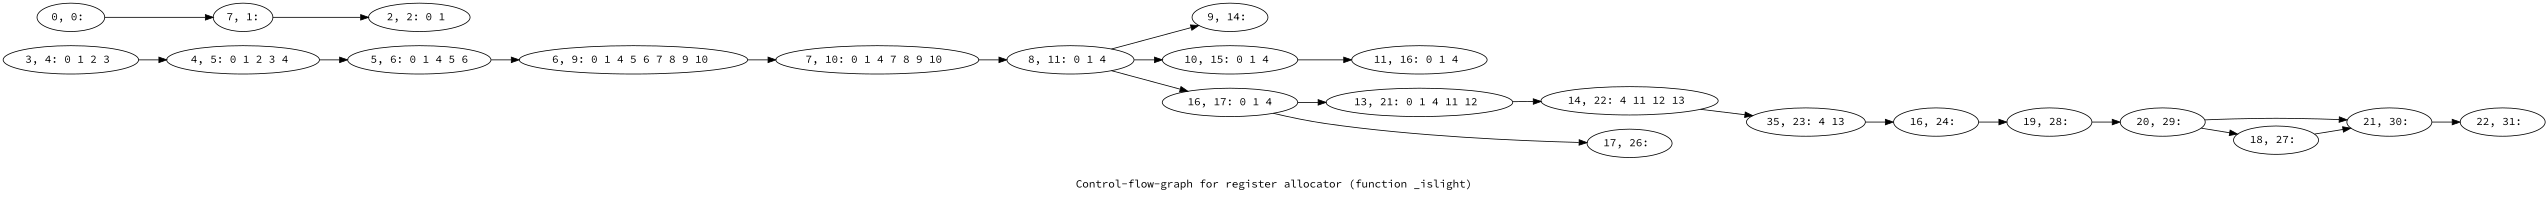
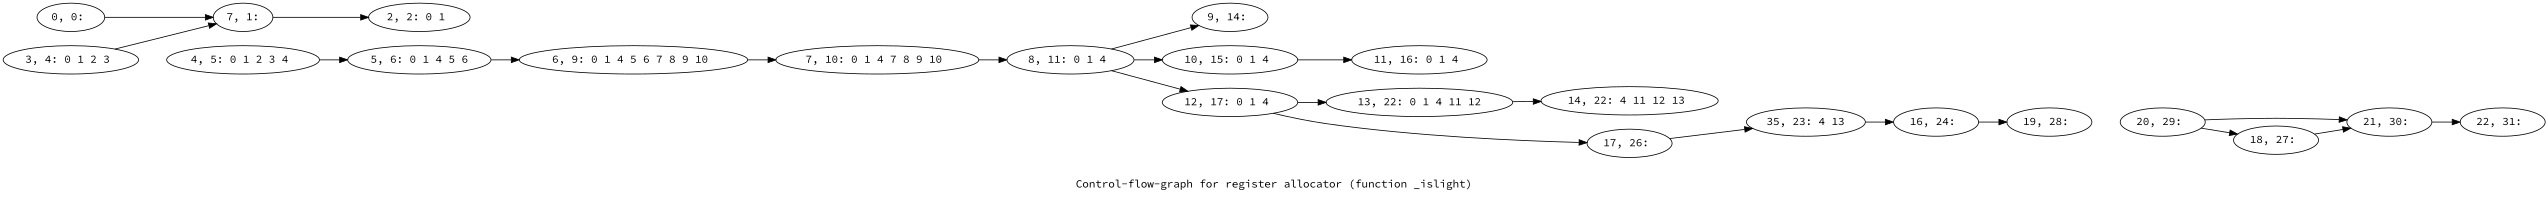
(149, 60) -> (162, 37)
(1230, 102) -> (1230, 102)
(1419, 102) -> (1419, 102)
(1723, 112) -> (1707, 134)
(2102, 122) -> none
